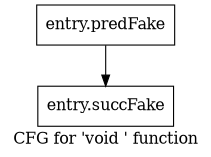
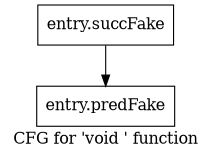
(106, 60) -> (106, 60)
